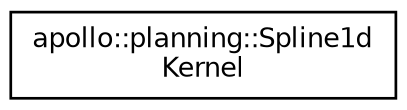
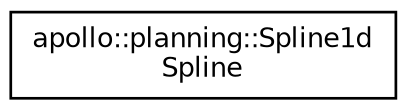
(203, 55) -> (203, 55)
